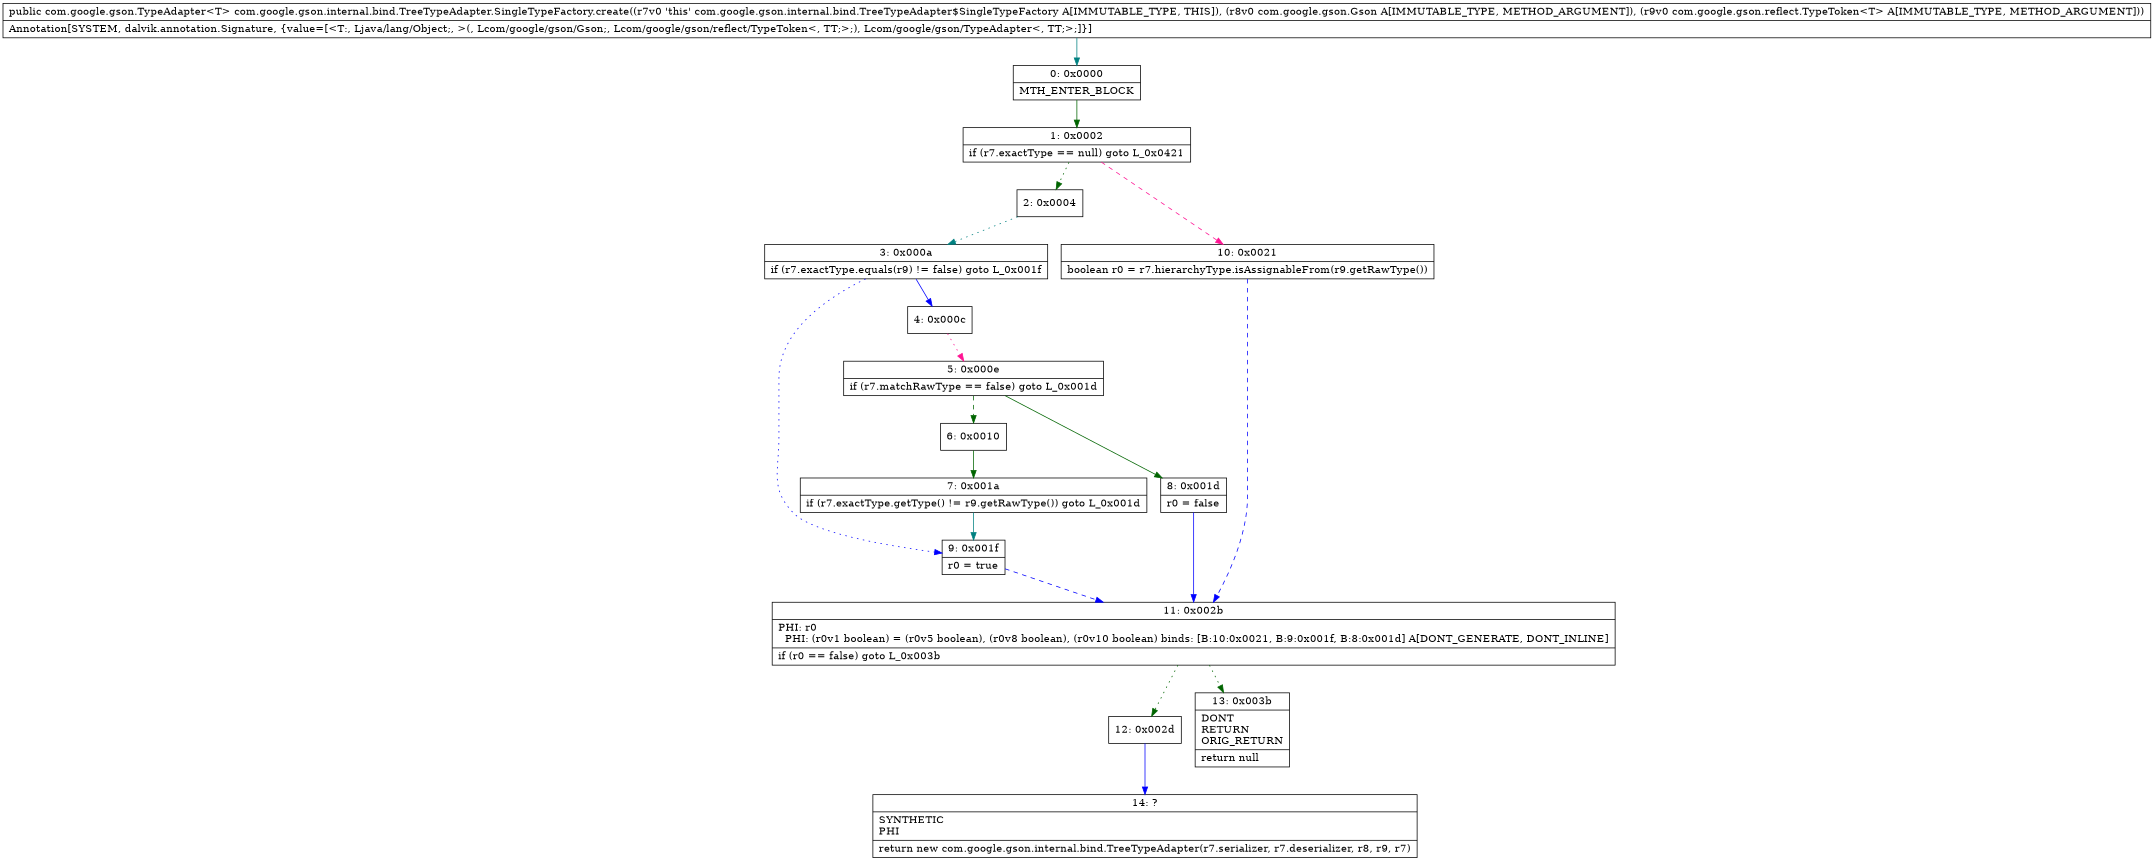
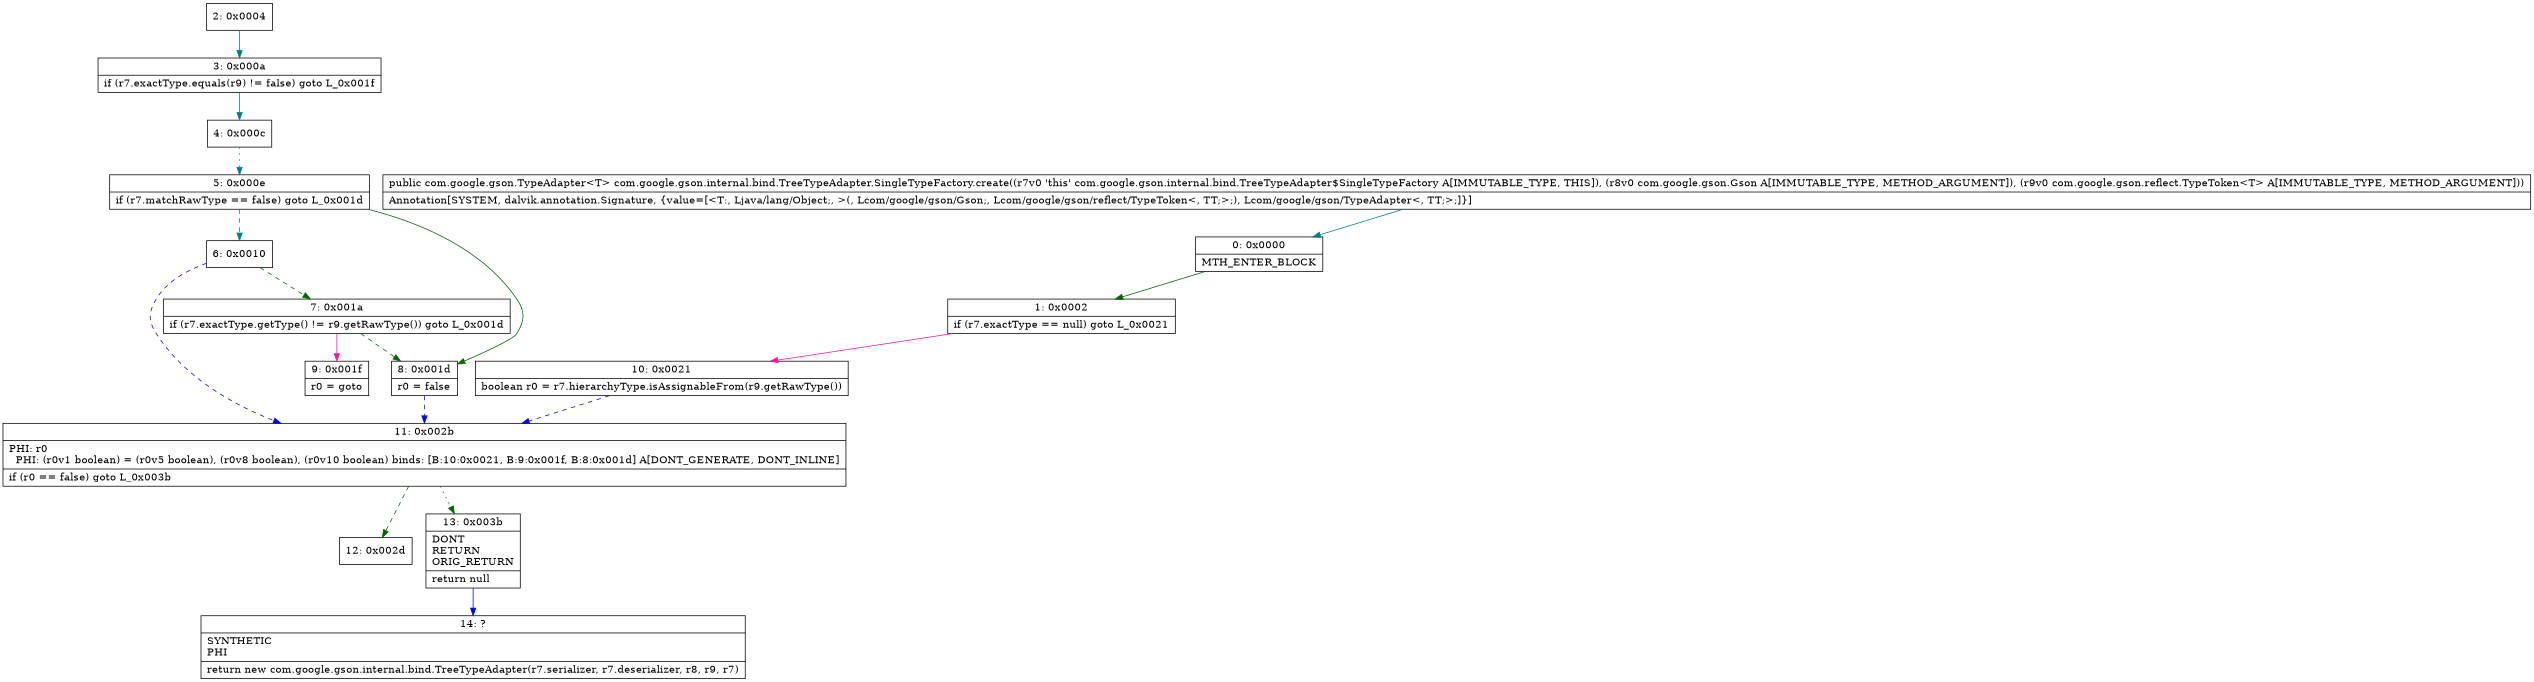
(1077, 153) -> (1062, 325)
(1064, 173) -> none
(1159, 201) -> (866, 347)
(986, 229) -> (240, 40)
(922, 289) -> (240, 102)
(954, 344) -> (240, 157)
none -> (378, 345)
(974, 406) -> (240, 221)
(778, 453) -> none
(974, 460) -> (282, 281)
(974, 522) -> (337, 344)
(1194, 553) -> (424, 406)
(973, 566) -> (337, 387)
(1051, 584) -> (171, 353)
(1167, 687) -> (397, 508)
(1145, 765) -> (473, 598)
